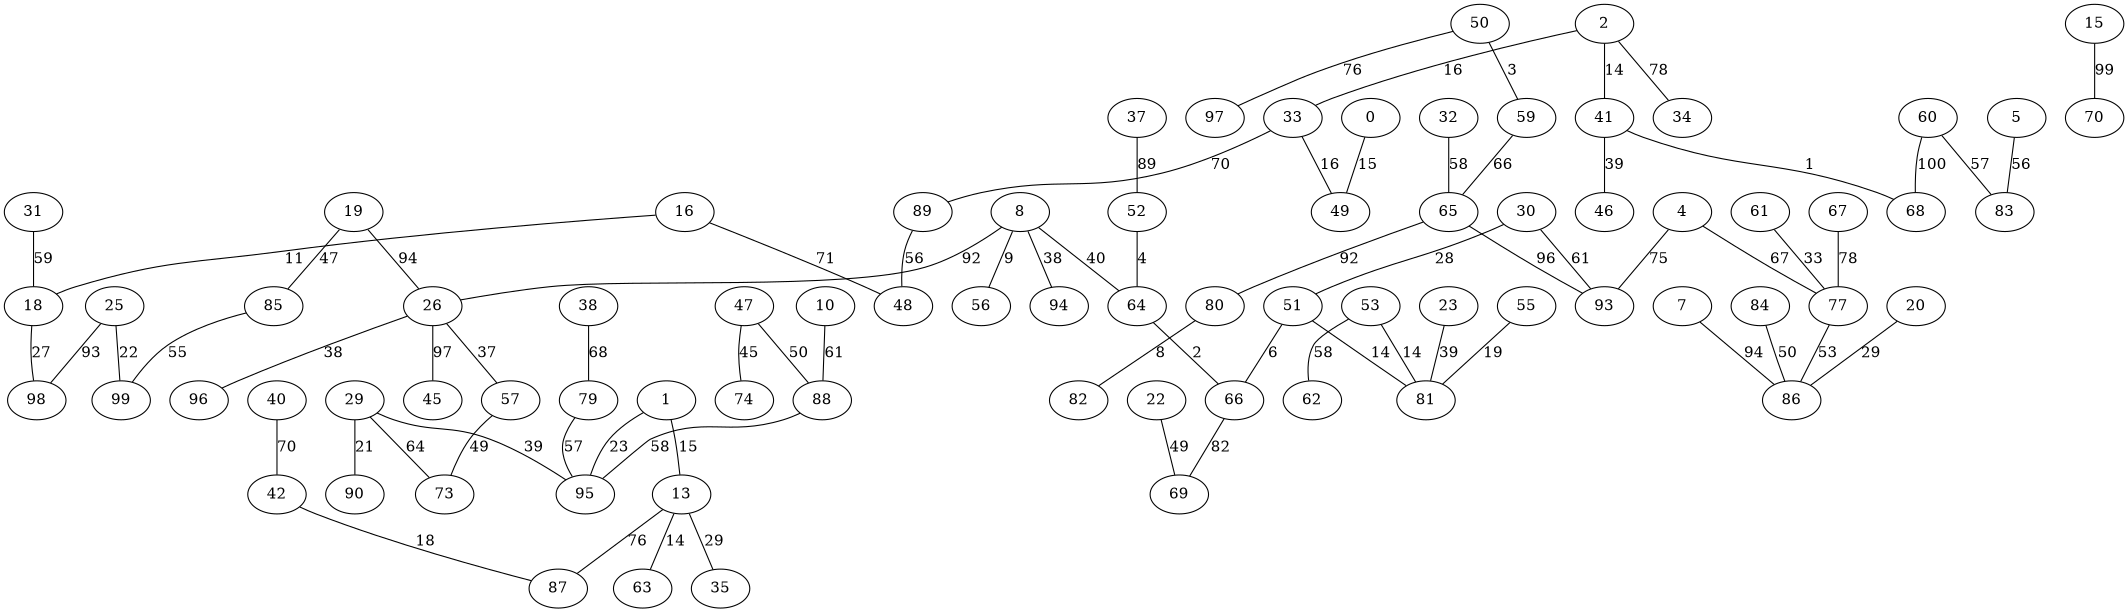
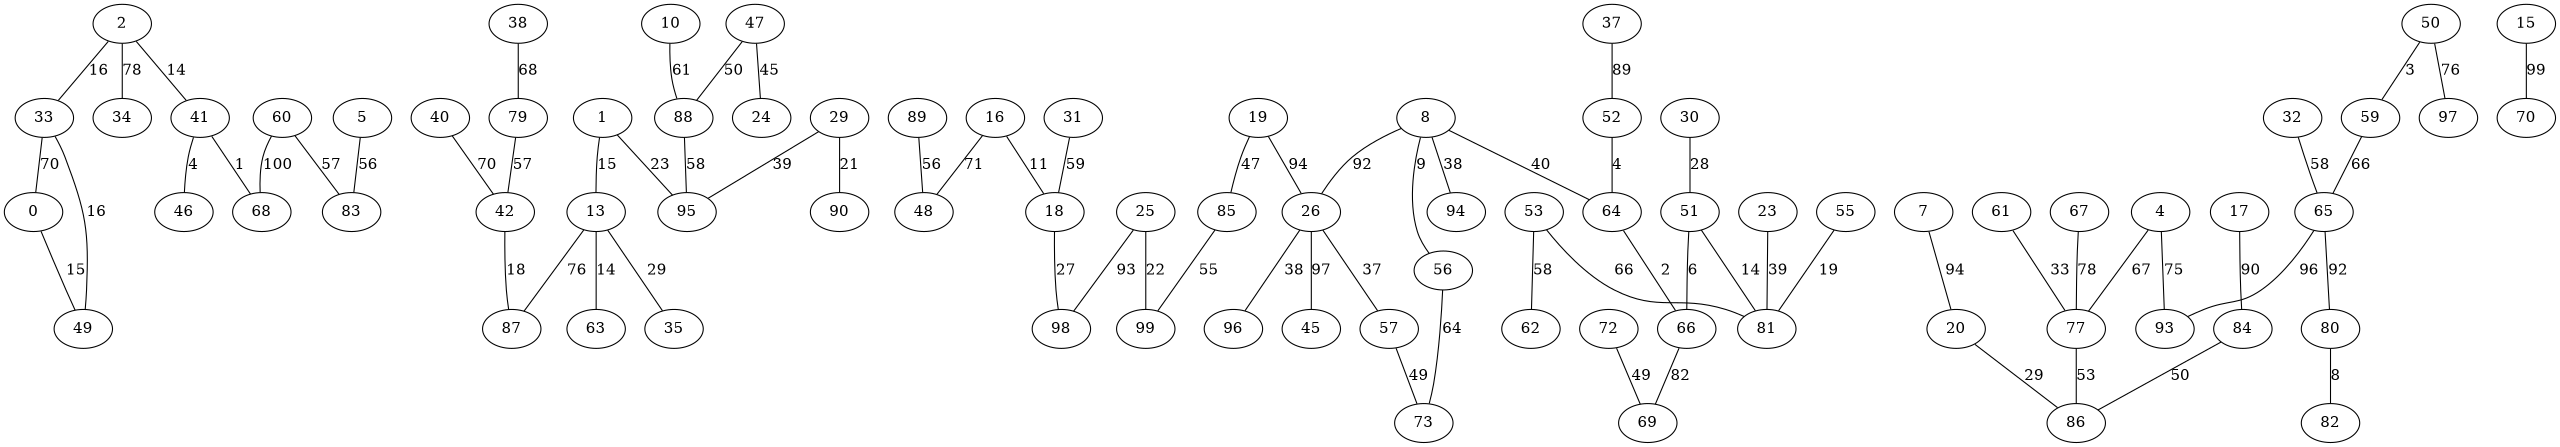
(1615, 165) -> (194, 165)
(1113, 182) -> (39, 165)
none -> (2240, 212)
(1566, 259) -> none
(1412, 353) -> (1625, 270)
(1737, 353) -> (1940, 271)
(744, 400) -> (762, 118)
(1157, 400) -> (1609, 329)
(400, 447) -> (1439, 347)
(563, 447) -> (512, 165)
